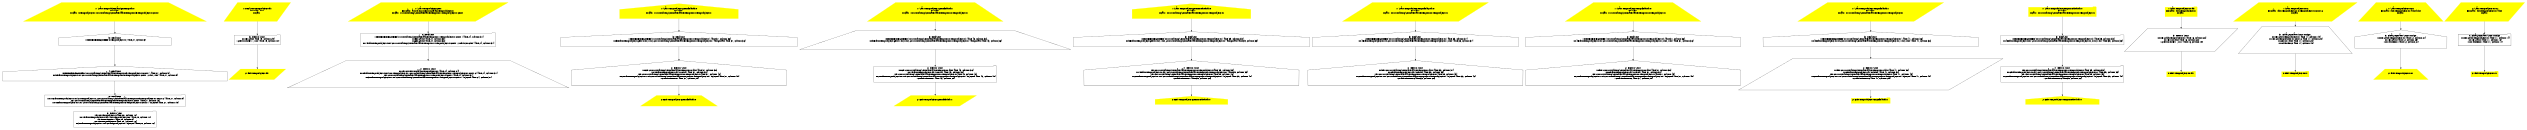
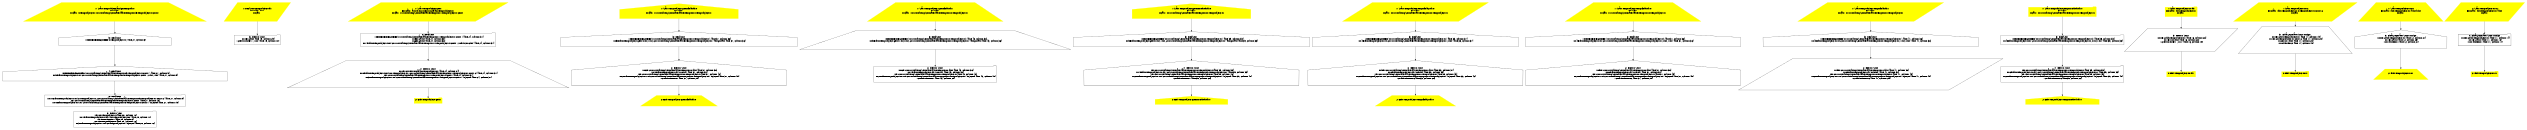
(257, 74) -> none
none -> (428, 101)
(935, 101) -> none
none -> (1415, 101)
(1871, 101) -> none
